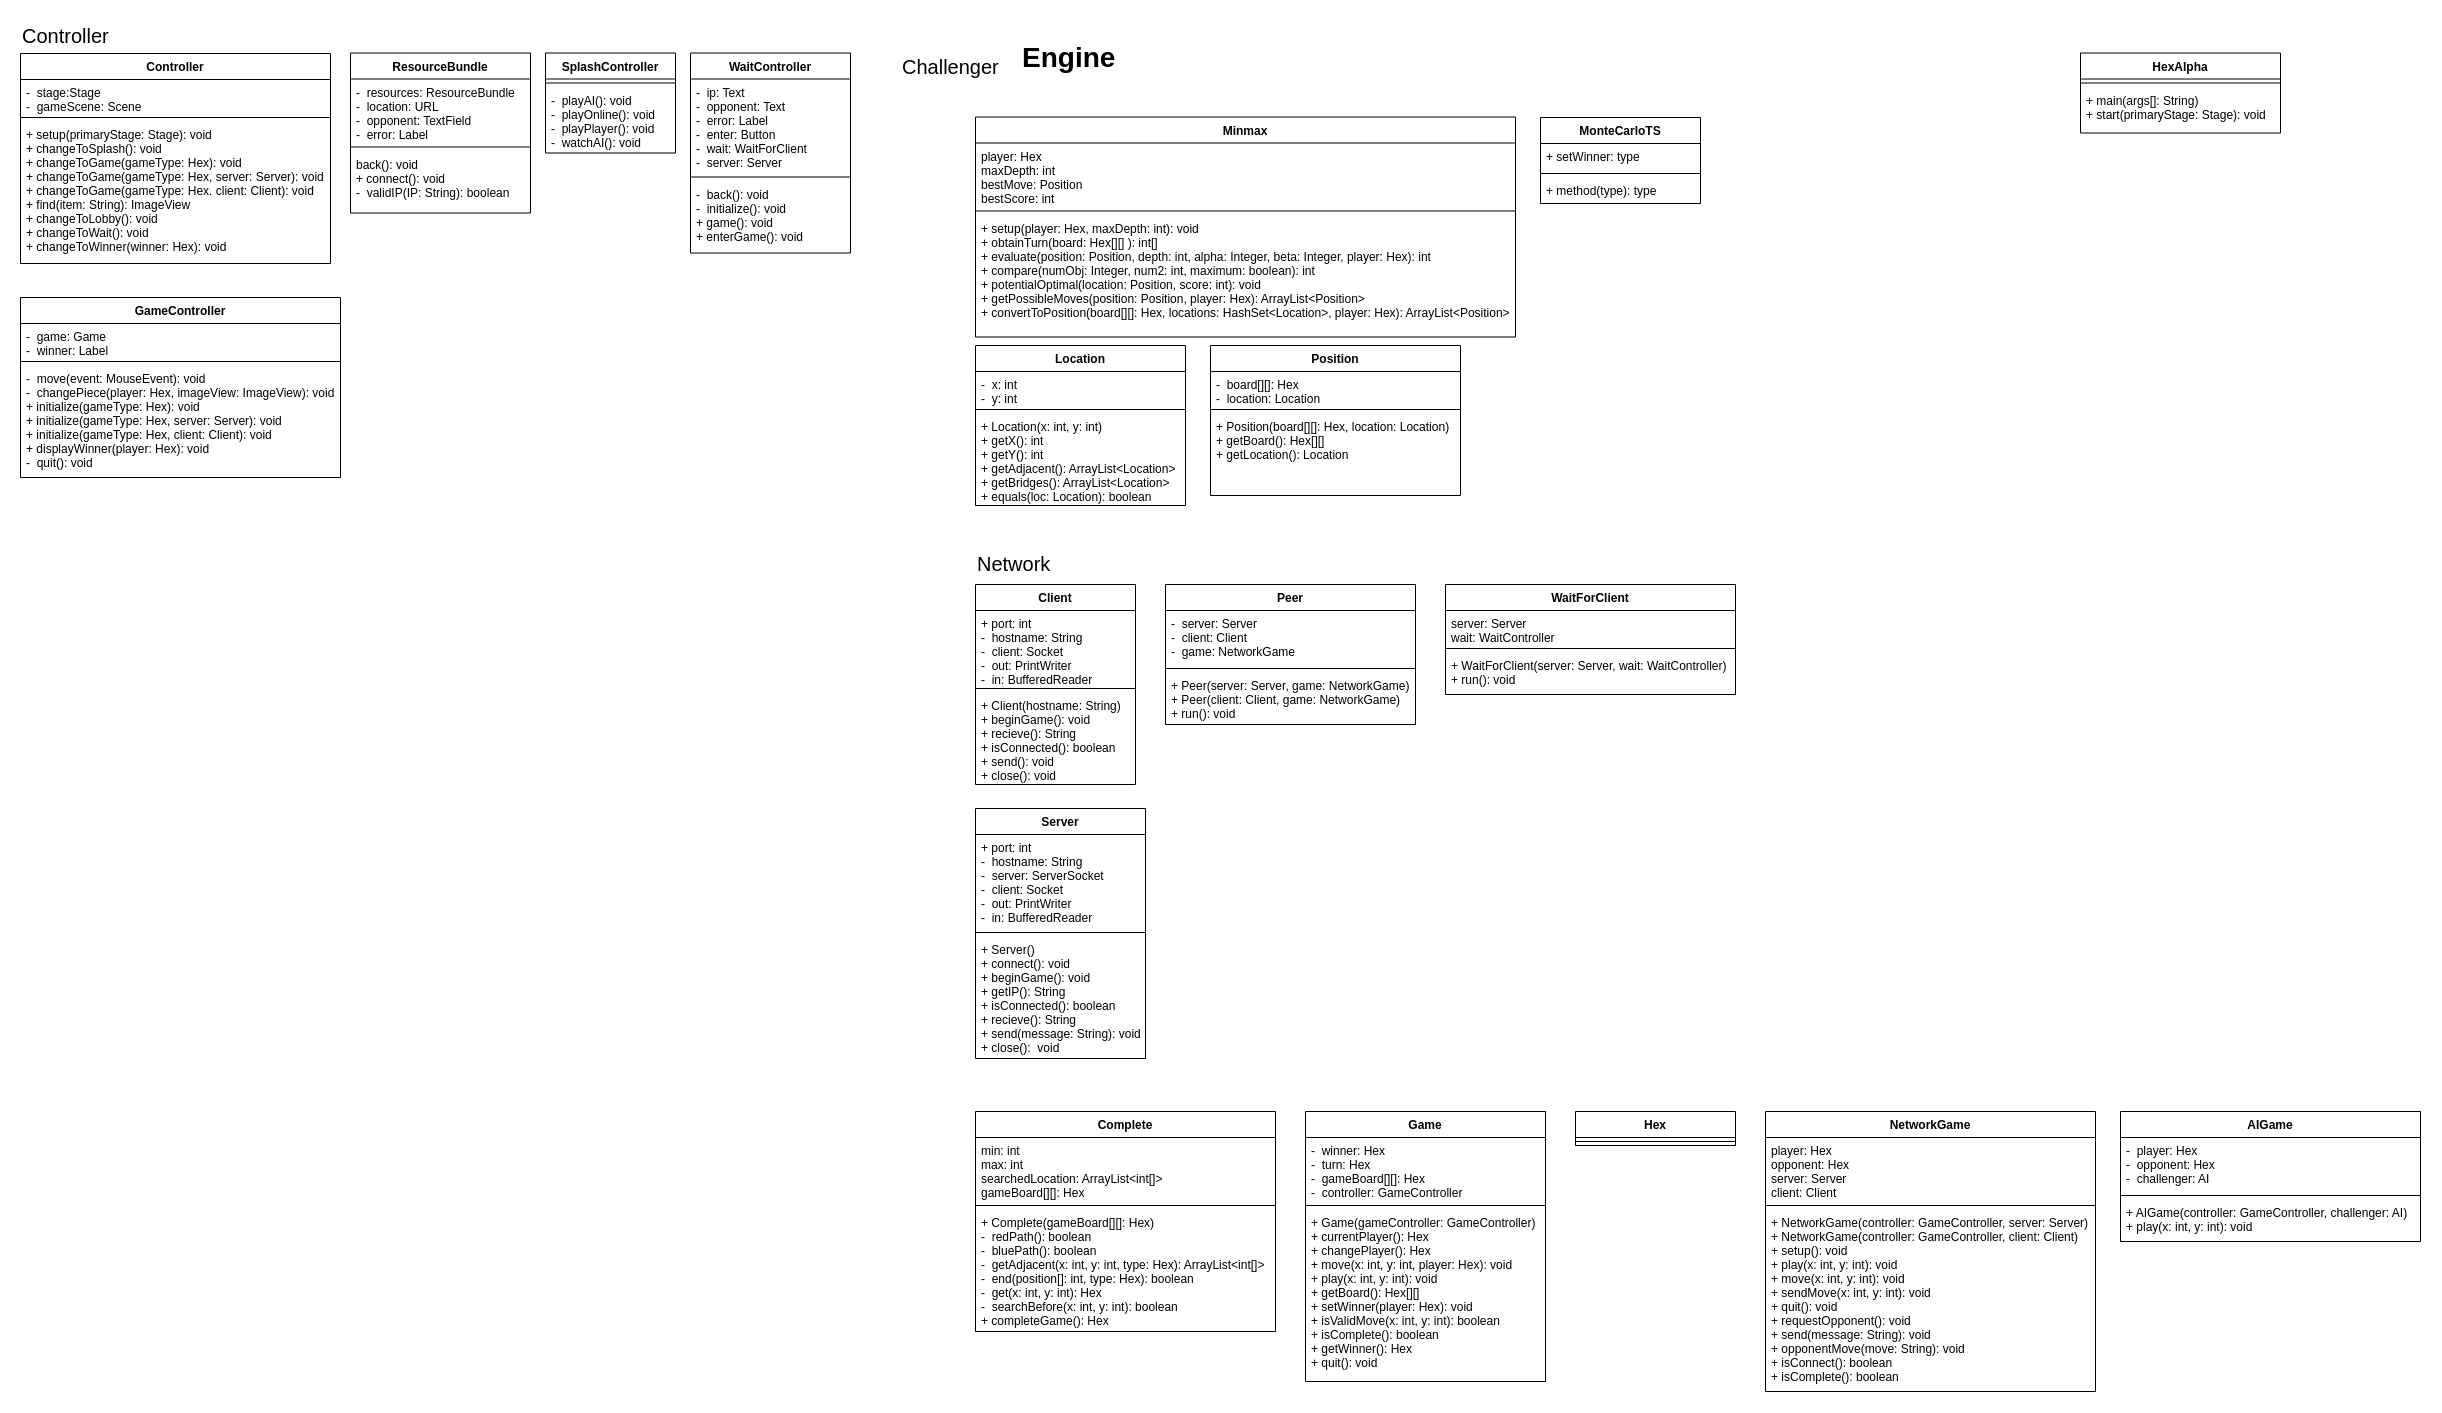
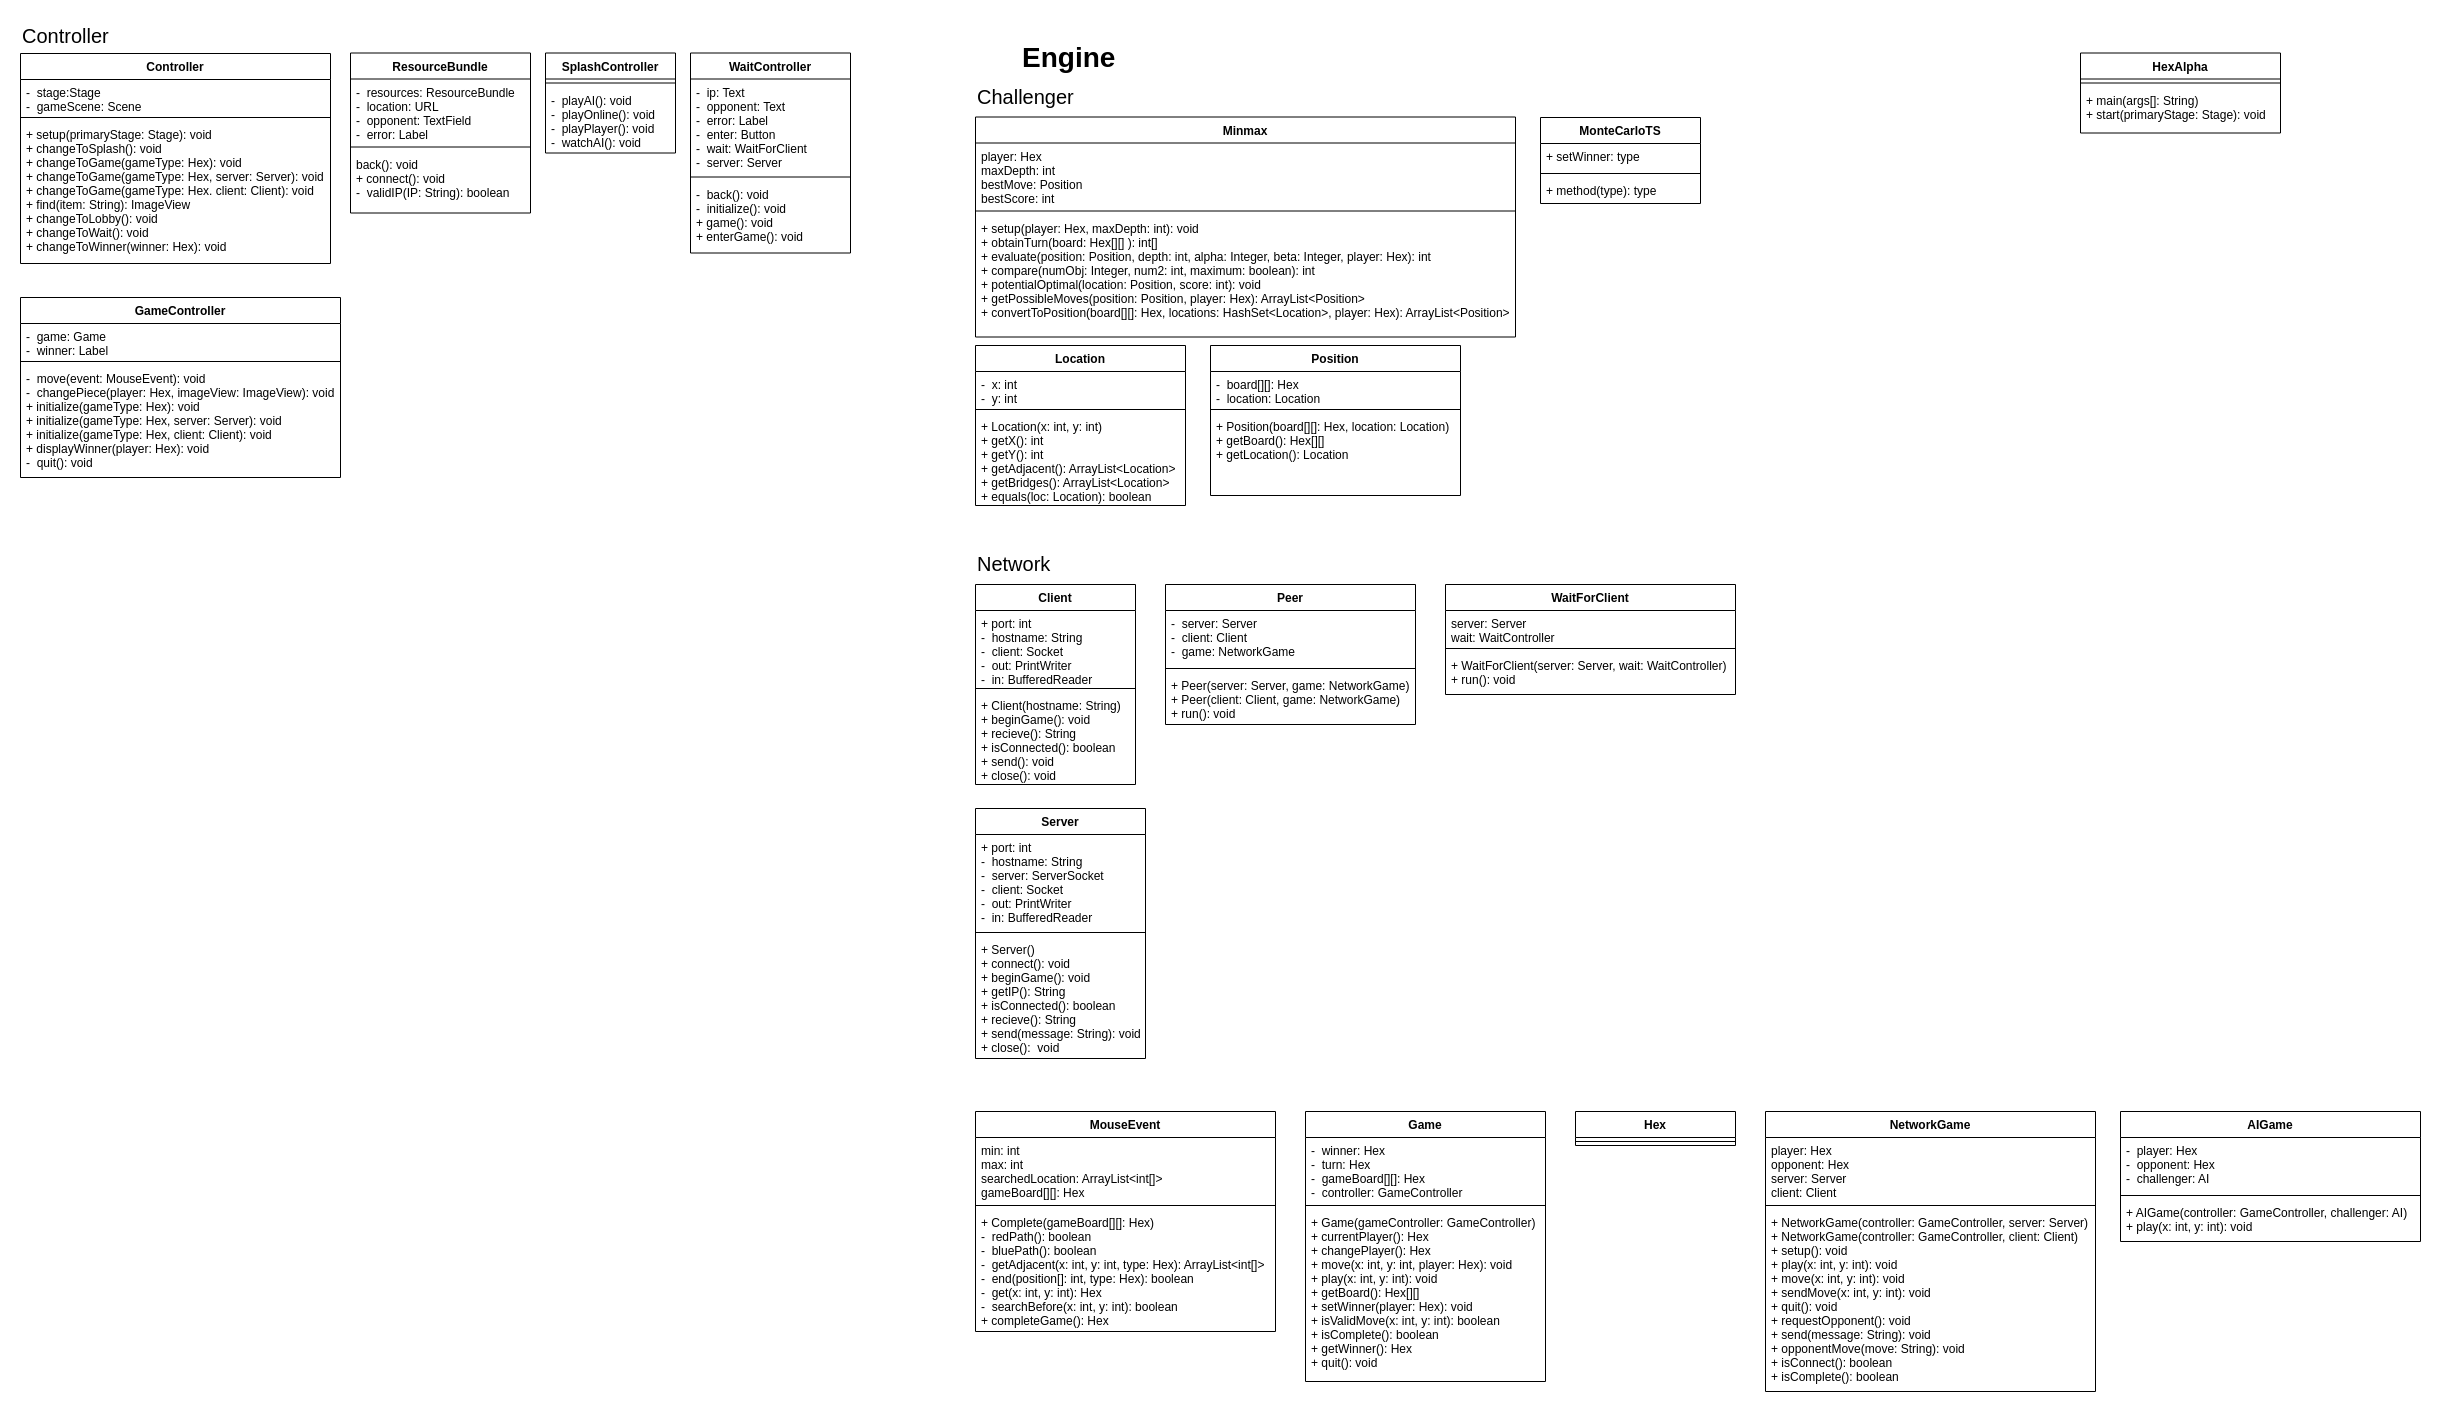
(956, 68) -> (1031, 98)
(1125, 1125) -> (1125, 1125)
